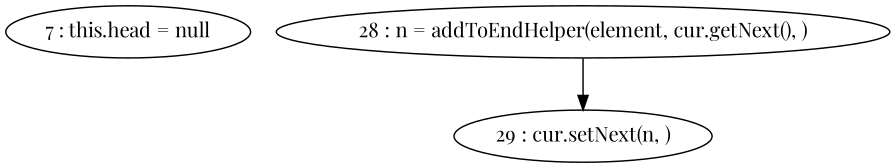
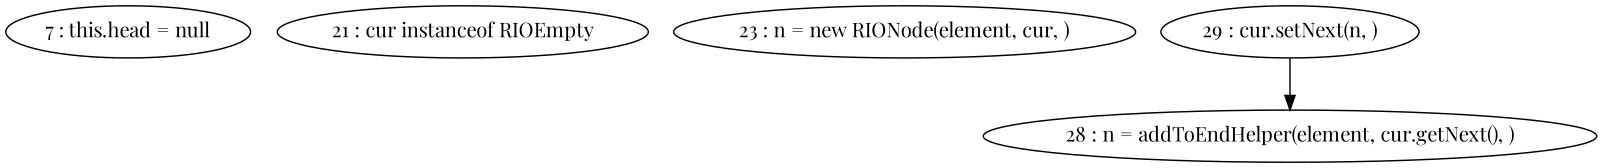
none -> (463, 32)
none -> (905, 32)
(583, 77) -> (1290, 77)
